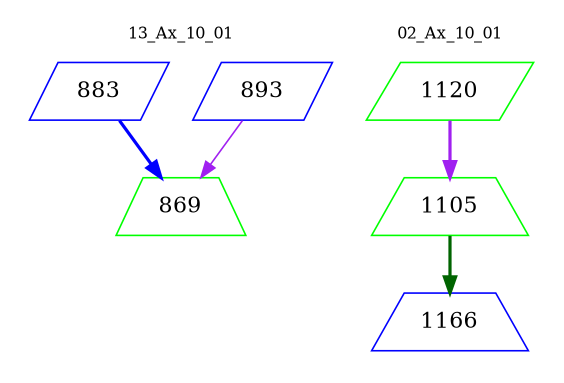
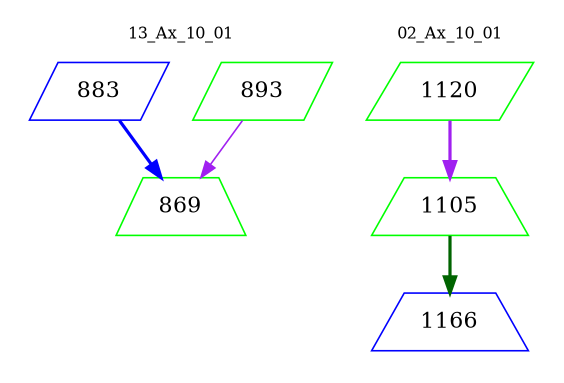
(263, 91) -> (263, 91)
